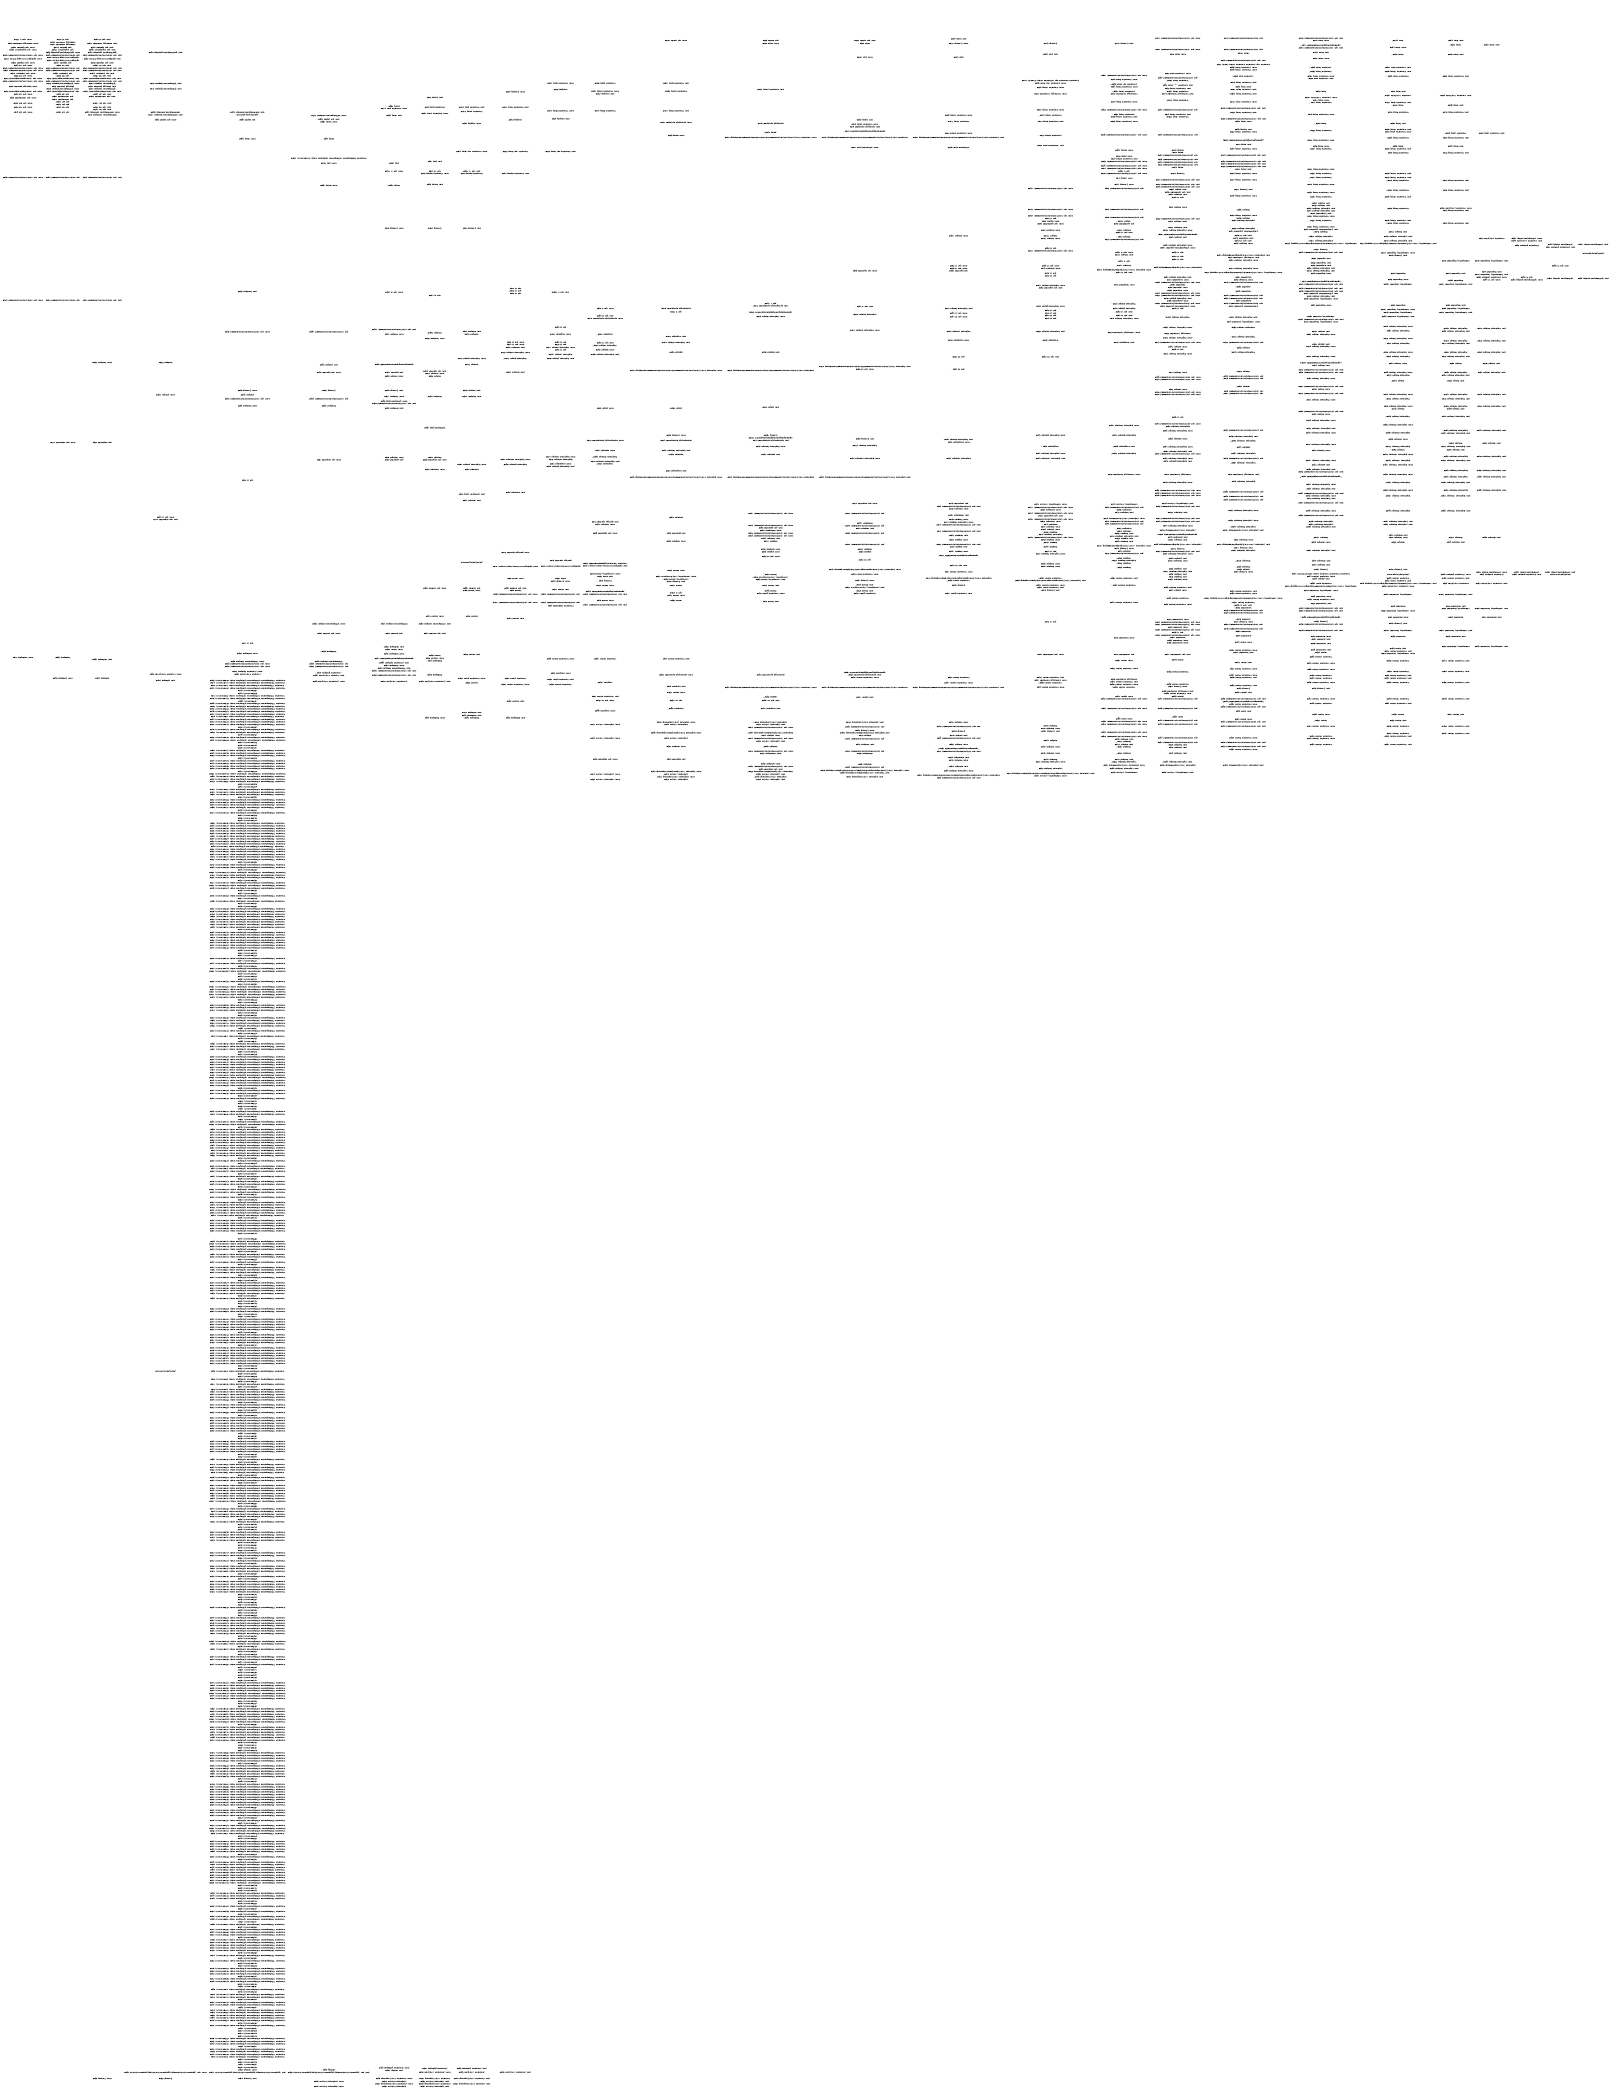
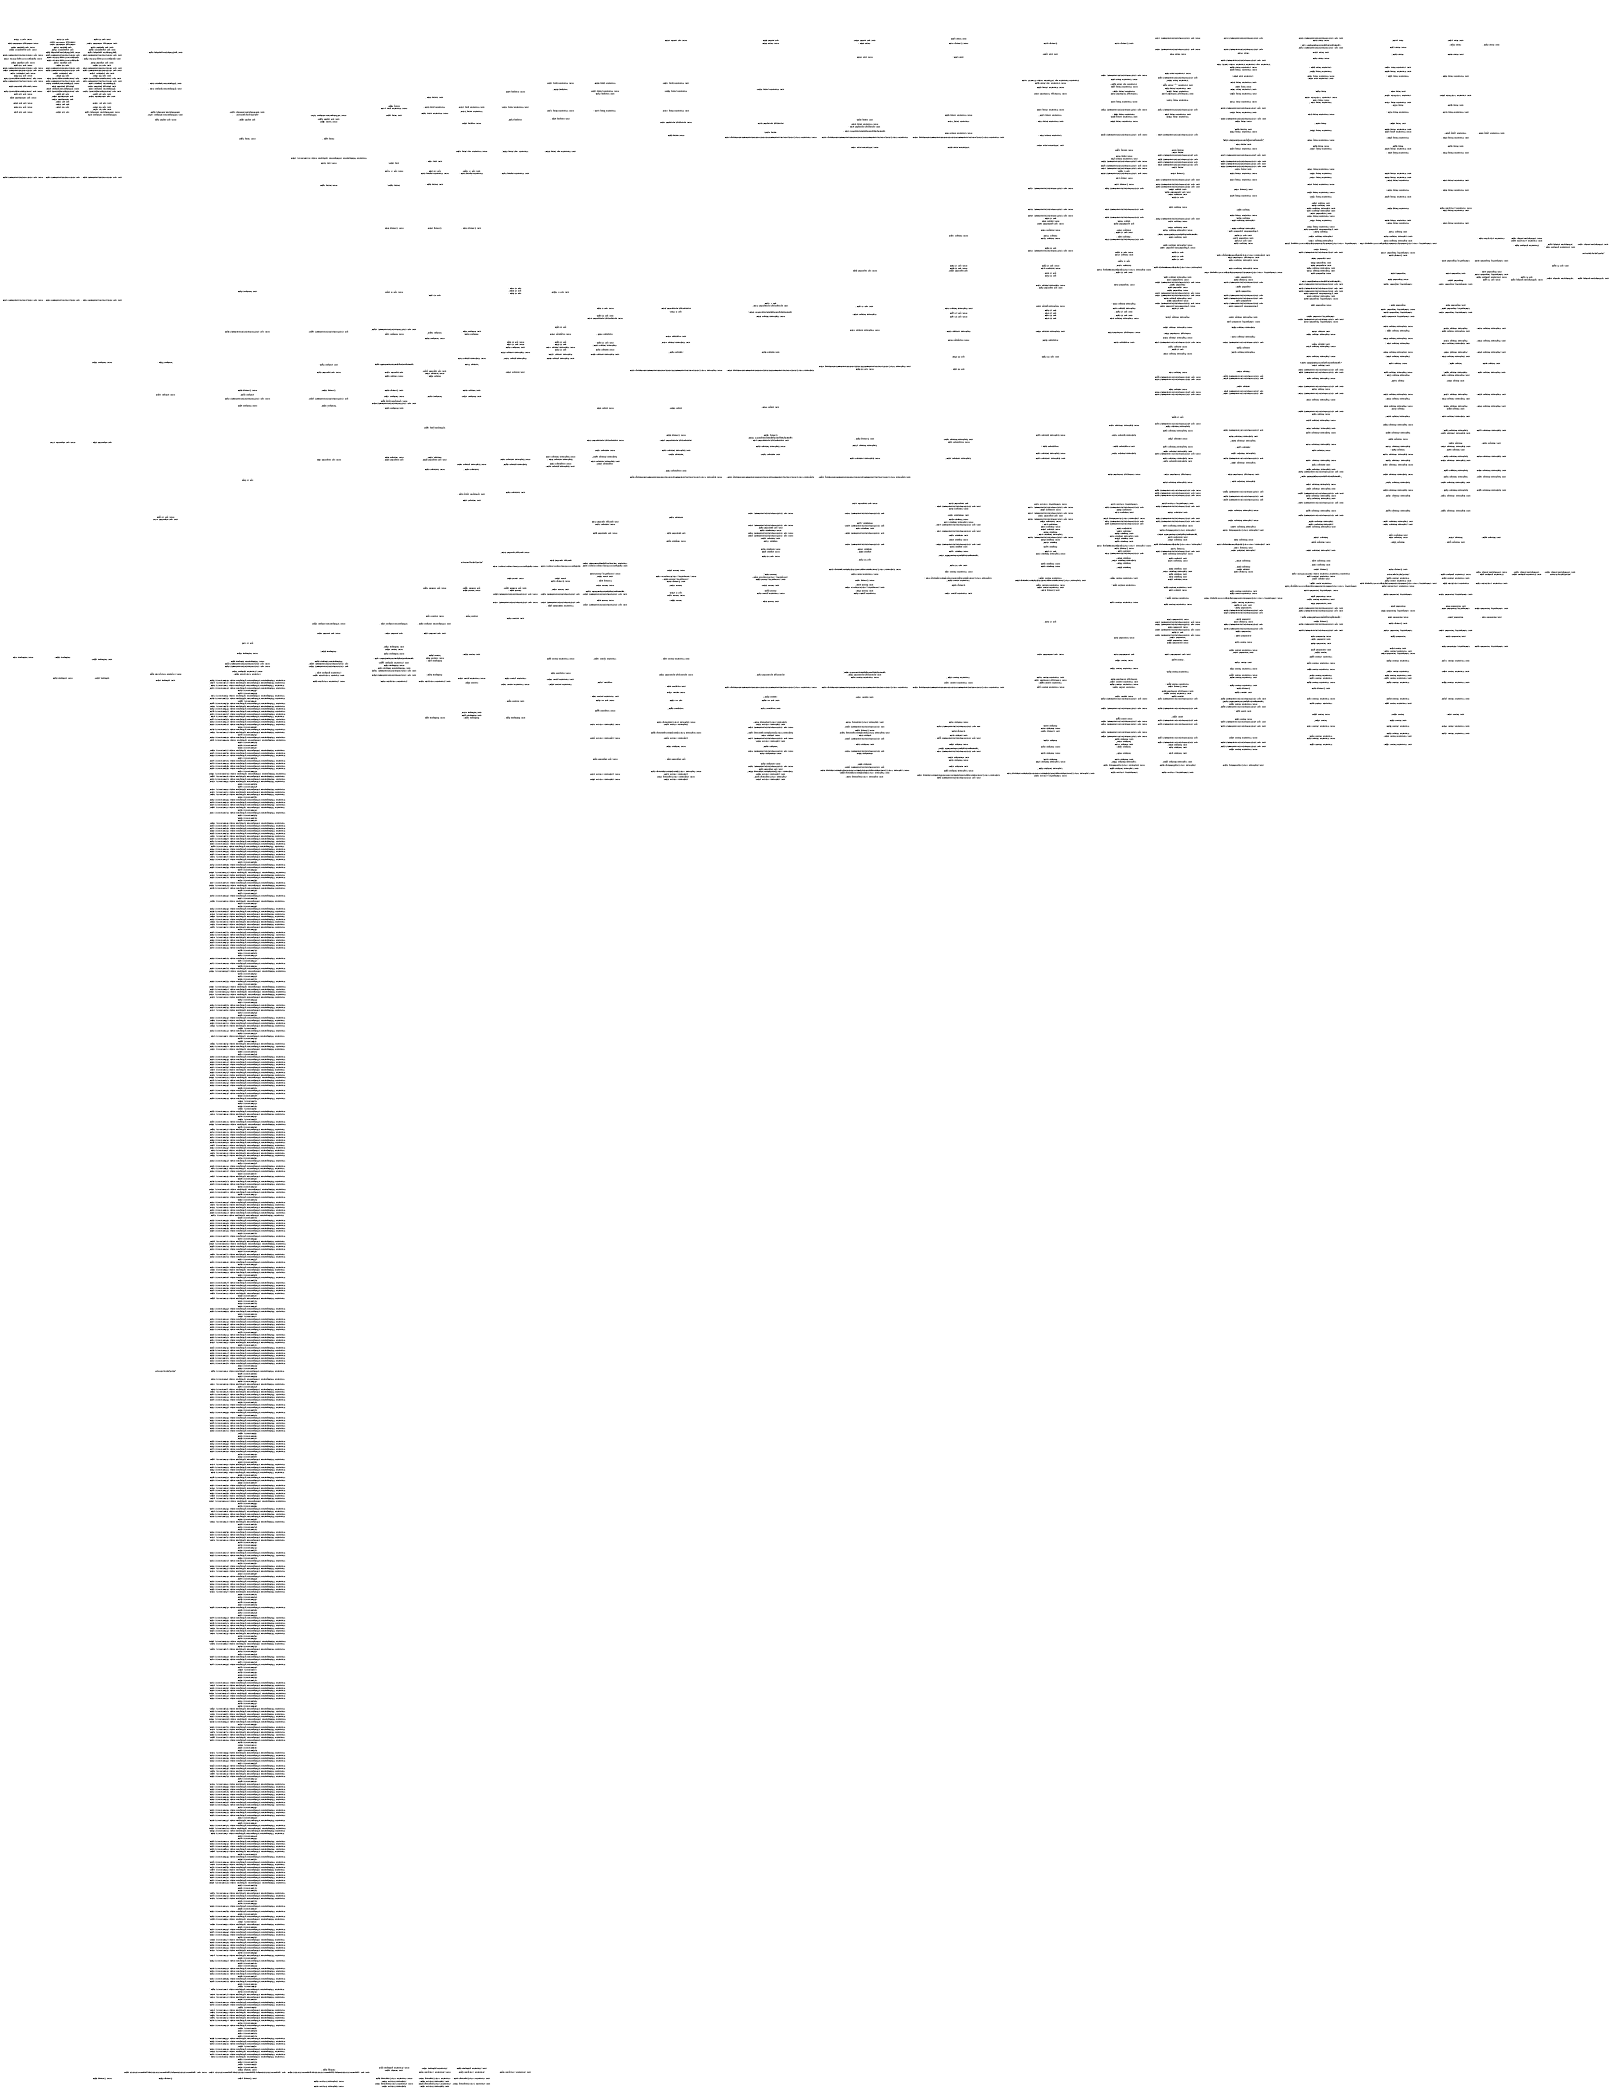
none -> (247, 1236)
